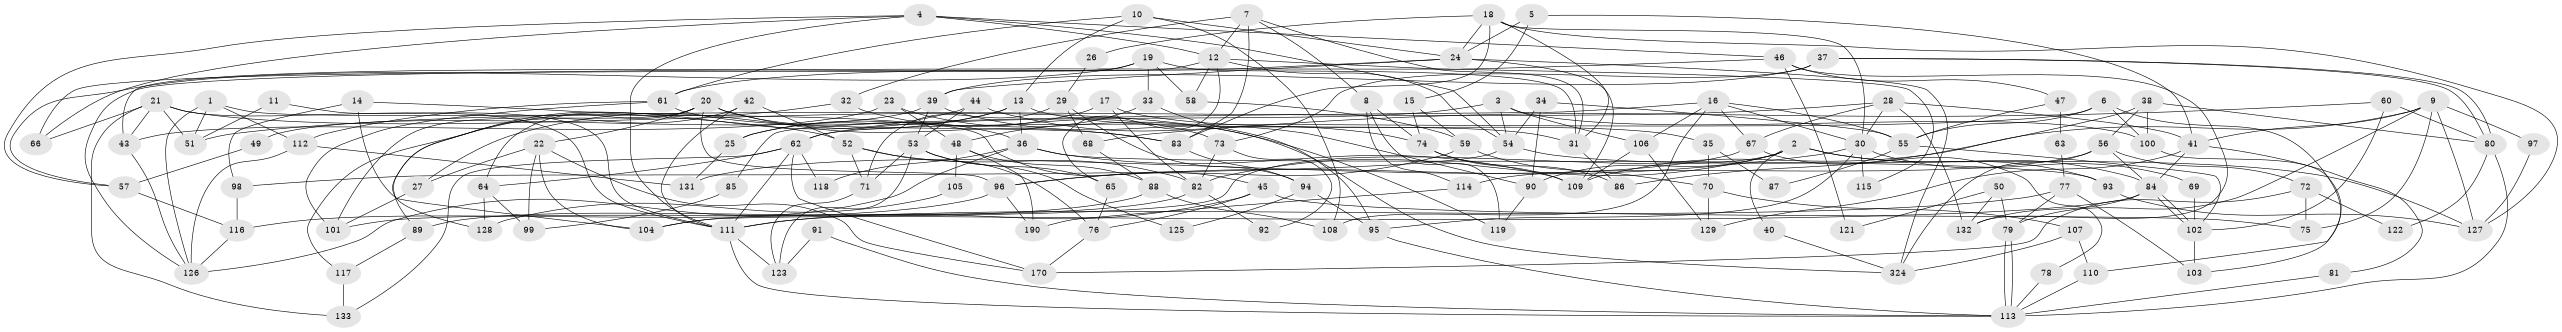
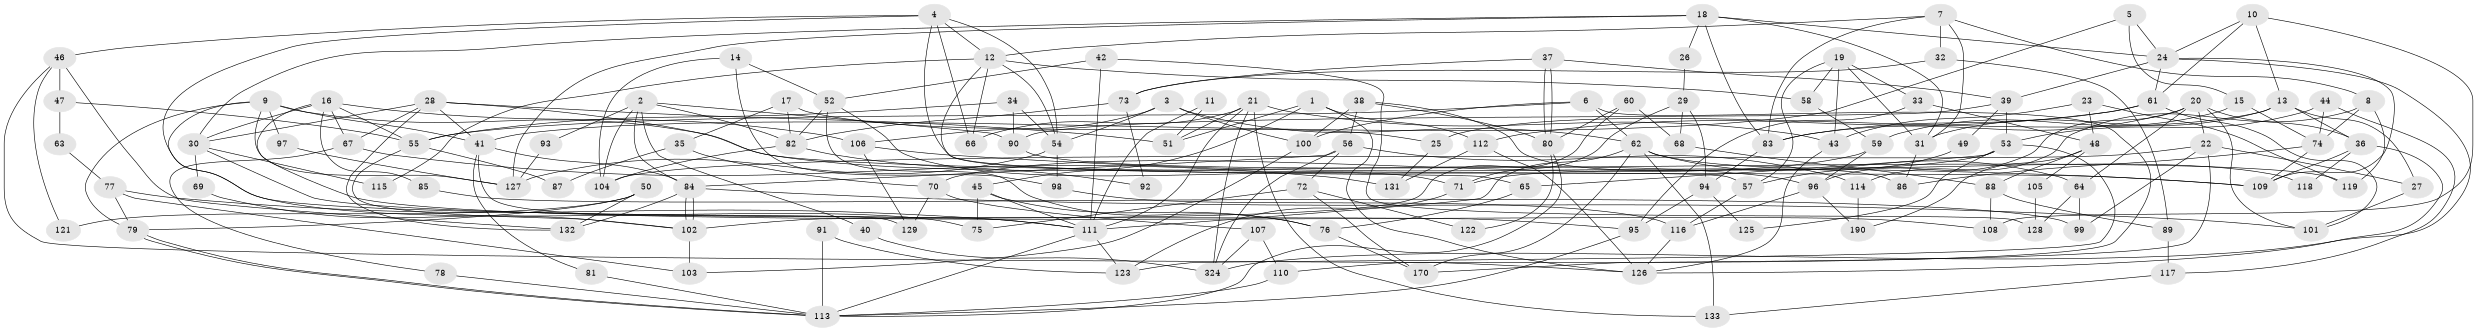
(1567, 161) -> none
(1431, 172) -> (1120, 171)
